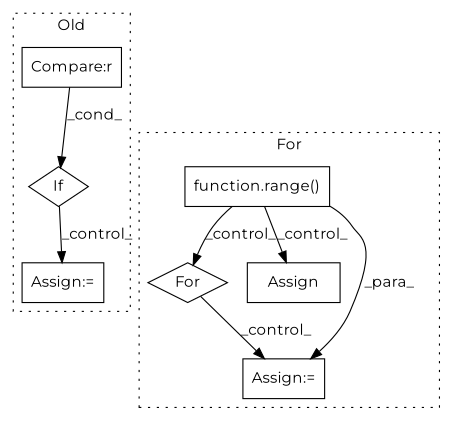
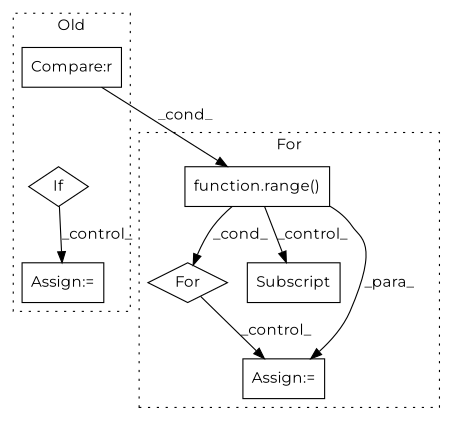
(66, 122) -> (160, 124)
(241, 235) -> (241, 235)
(294, 283) -> (294, 283)
